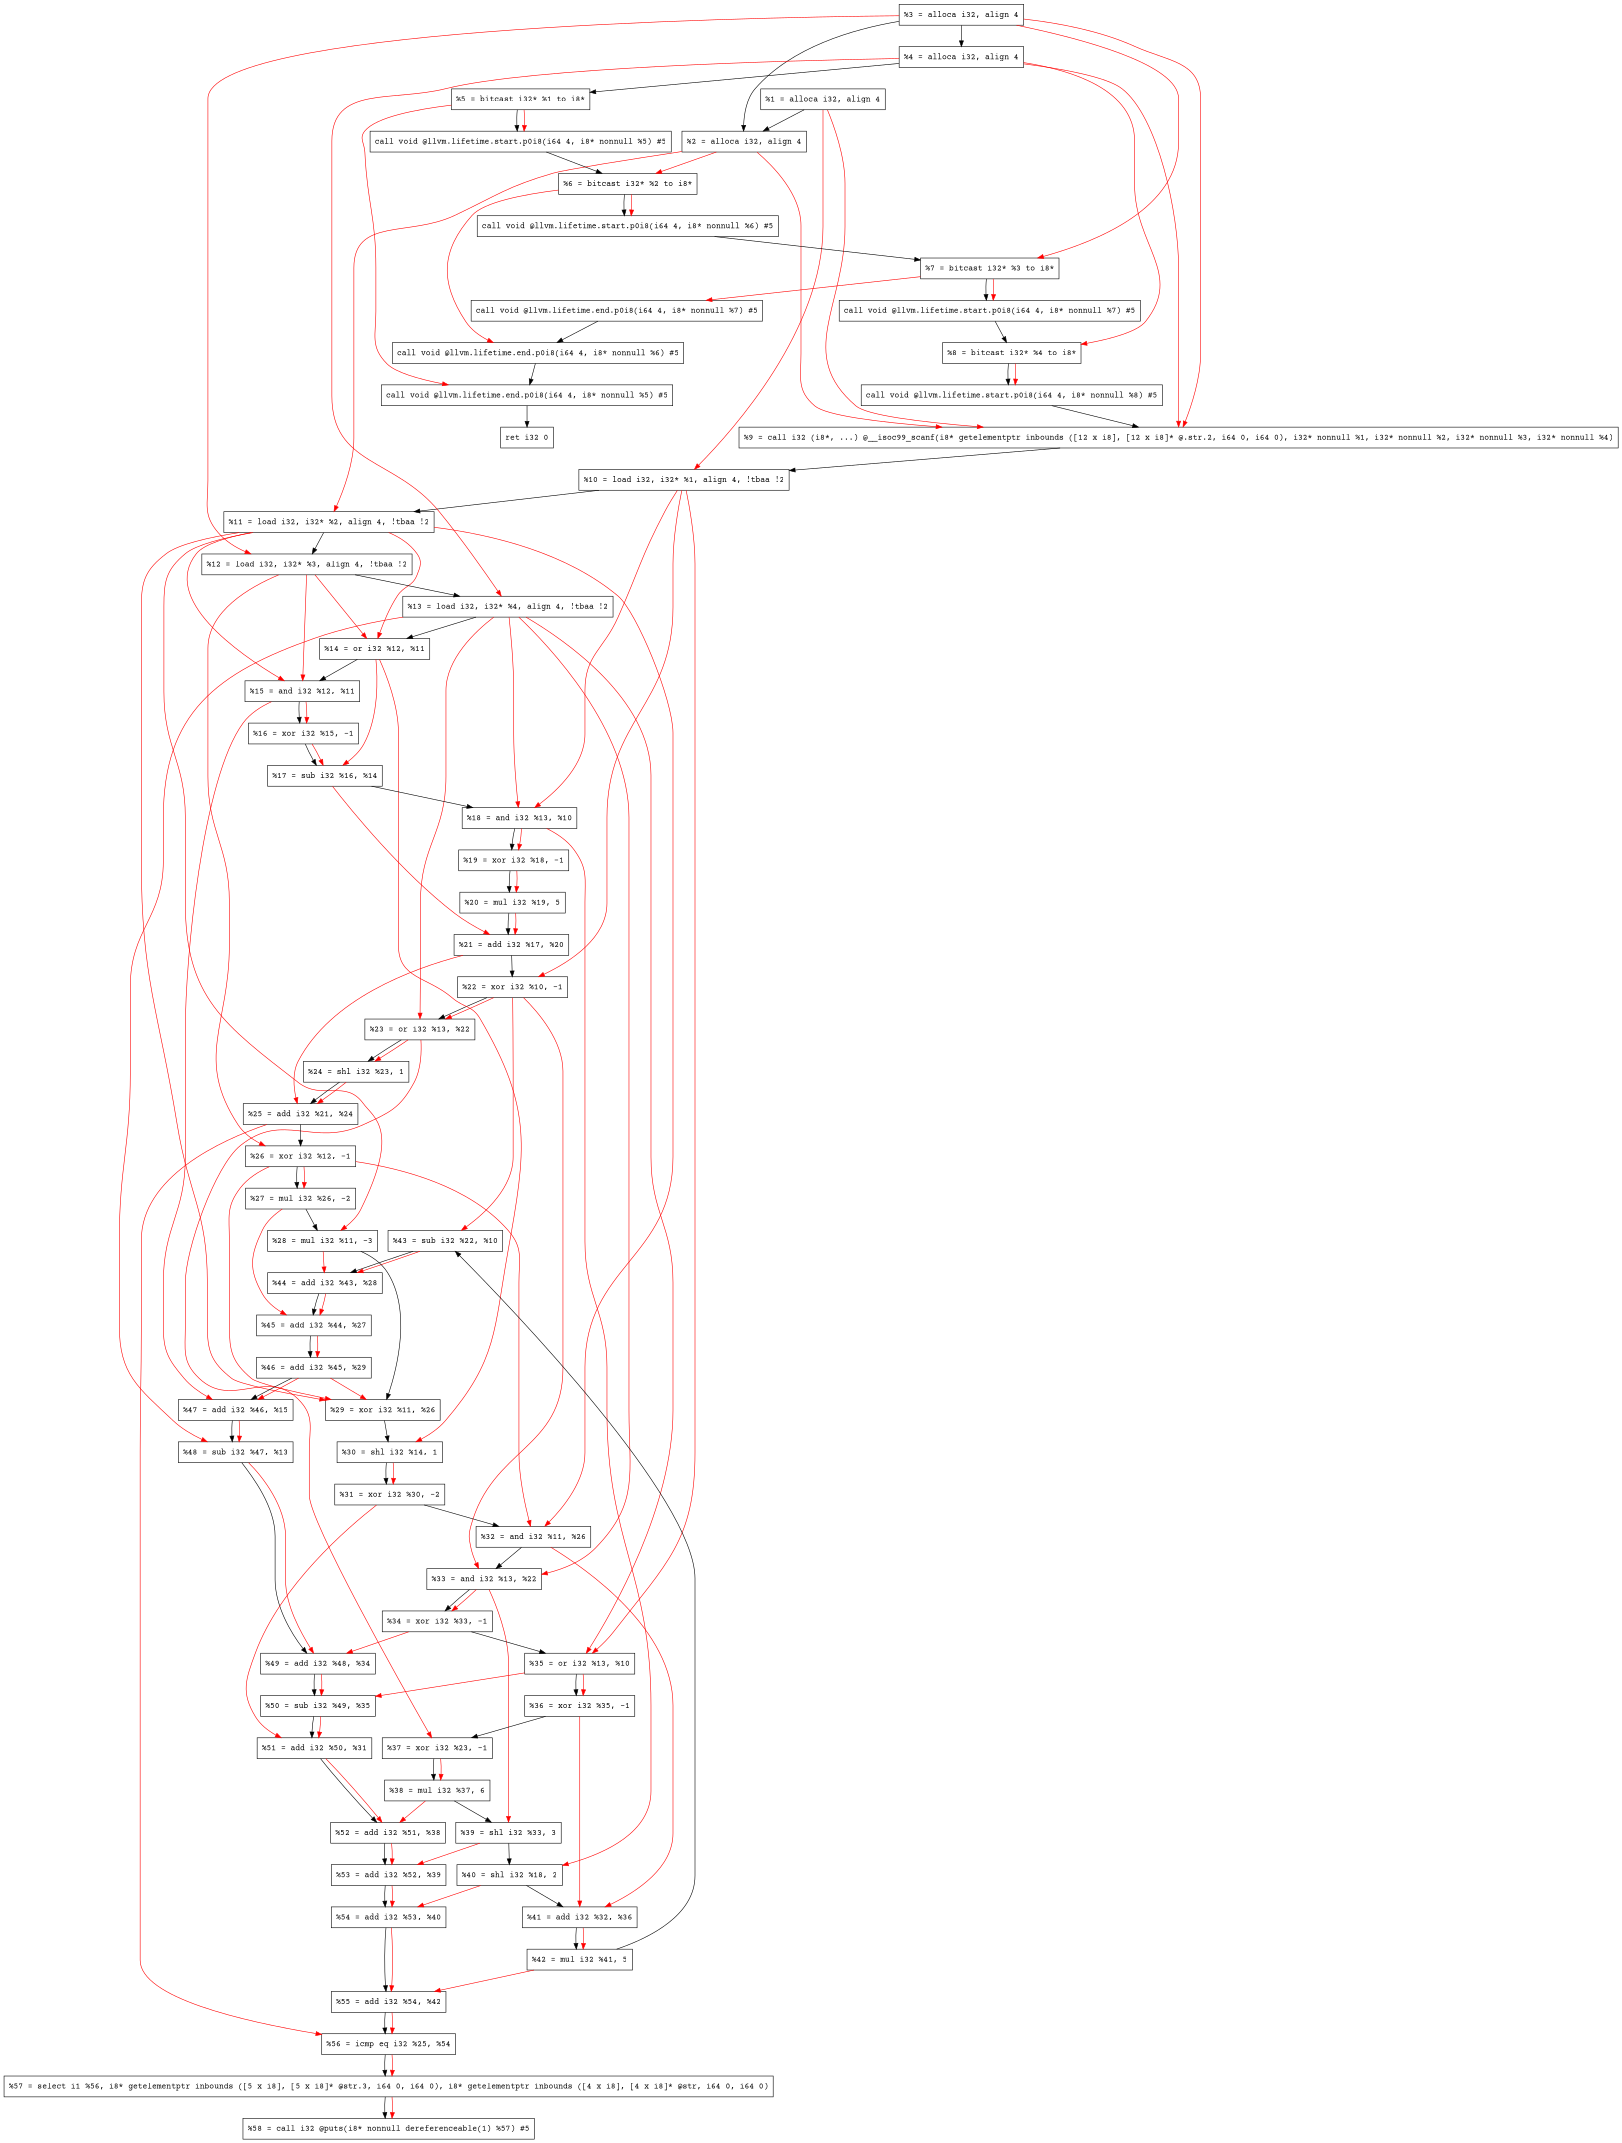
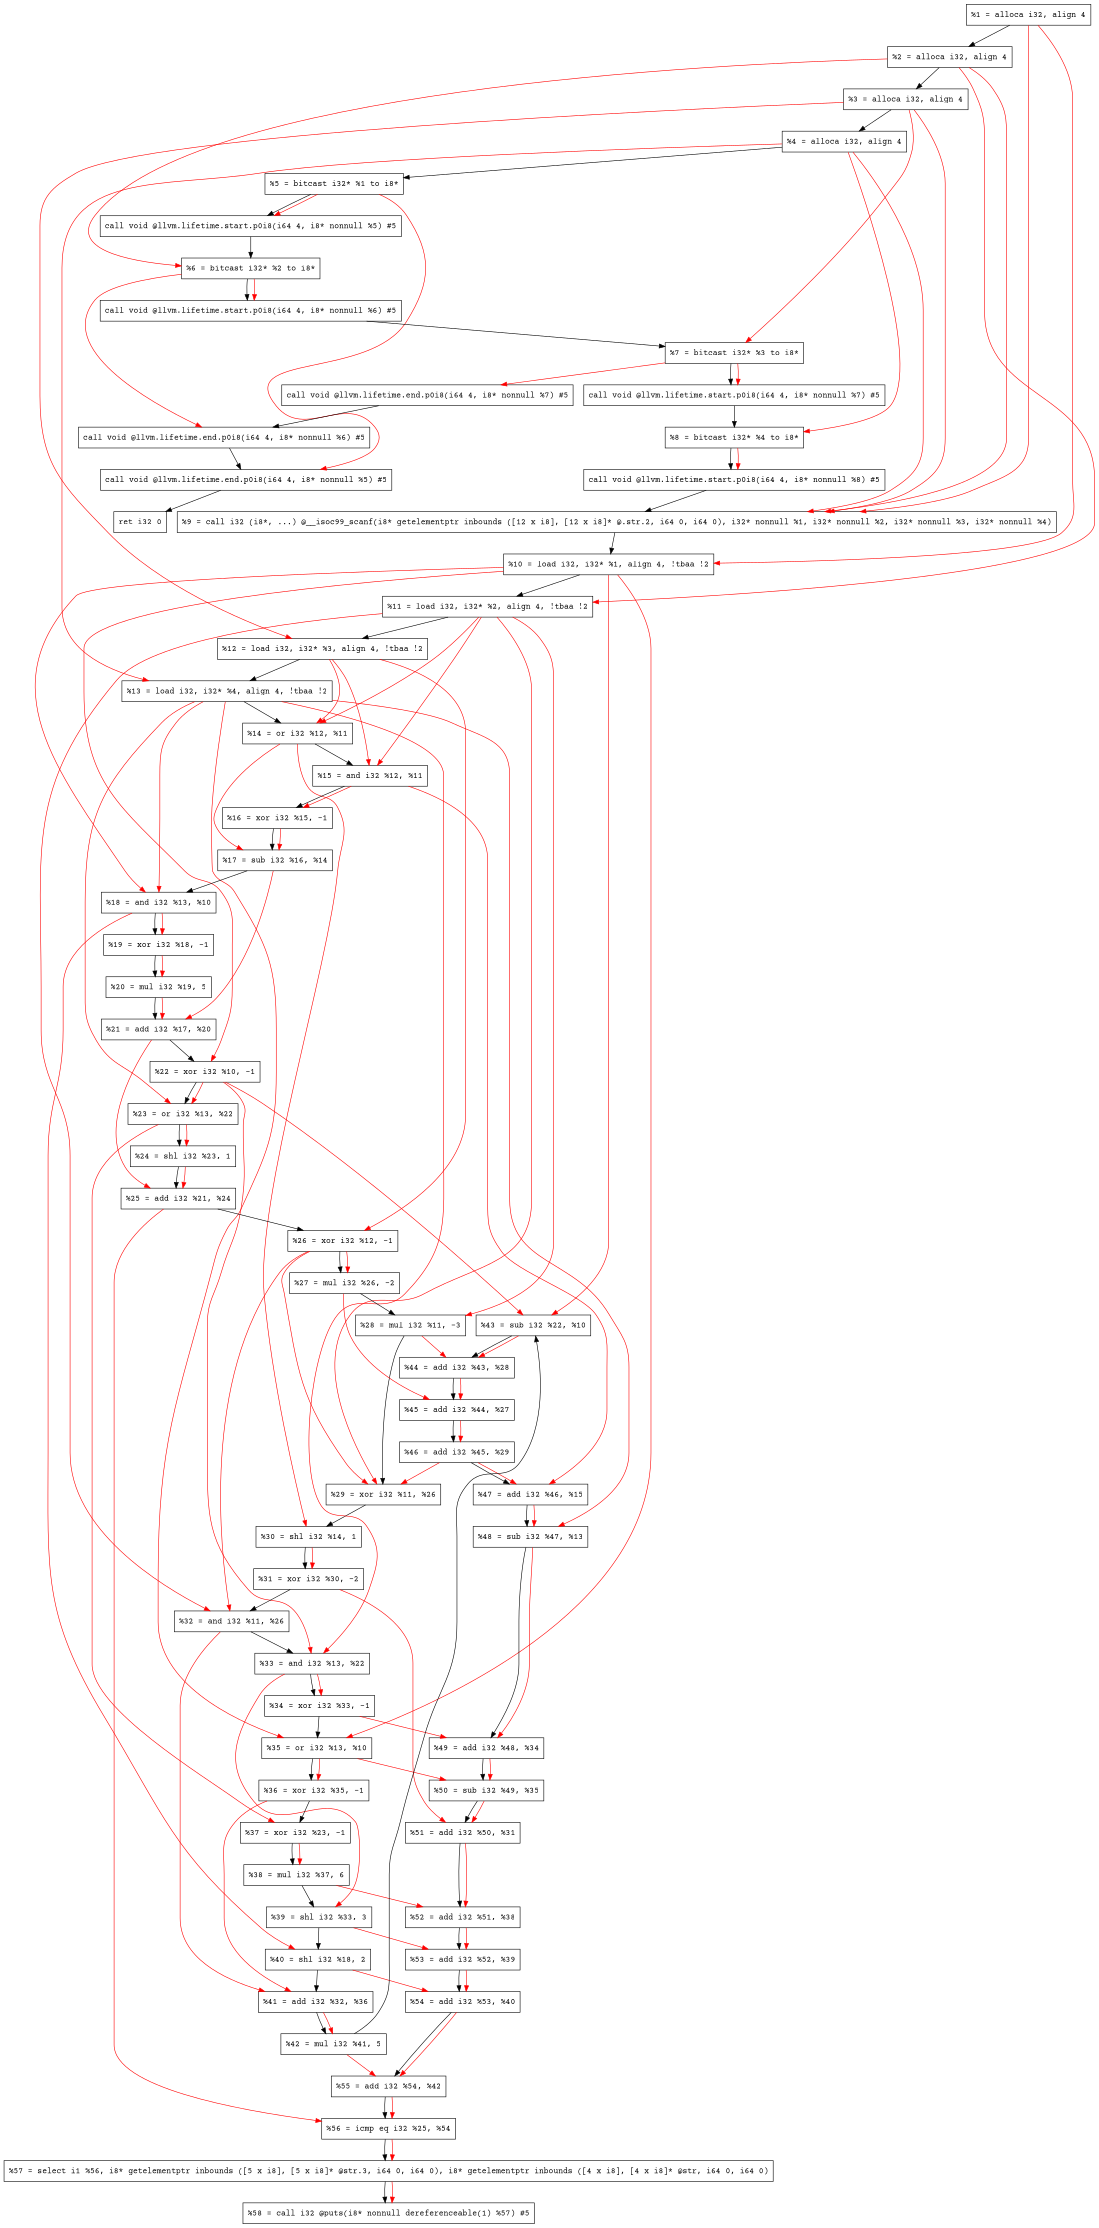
(804, 52) -> (930, 76)
none -> (609, 954)
